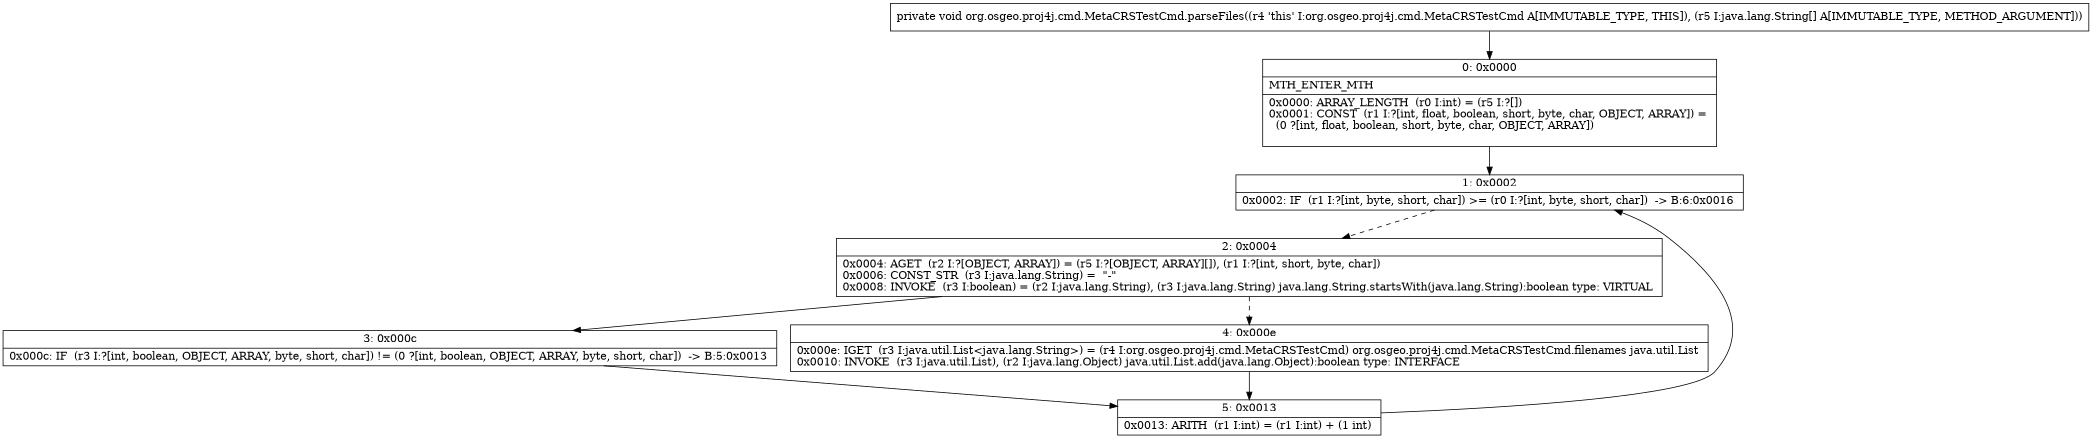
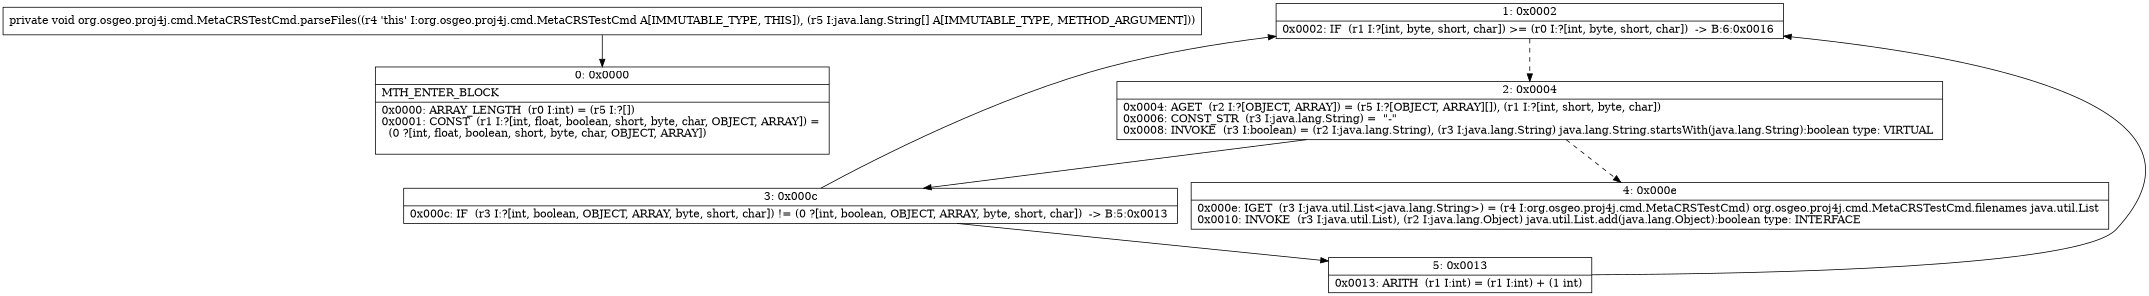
(1321, 85) -> (440, 93)
(1490, 157) -> (1037, 90)
(1249, 382) -> none
